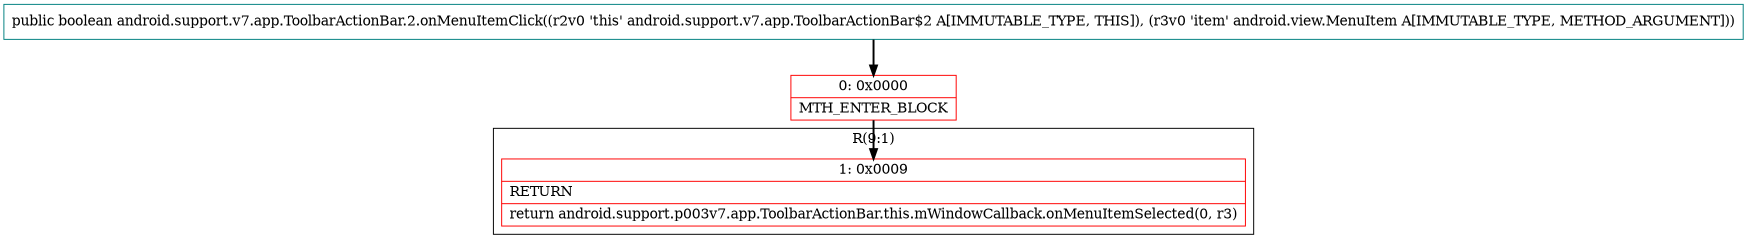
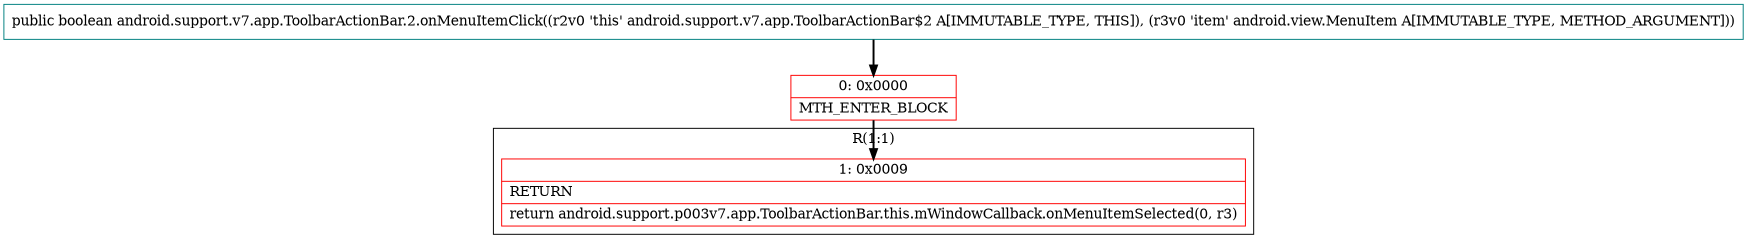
(874, 140) -> (874, 140)
